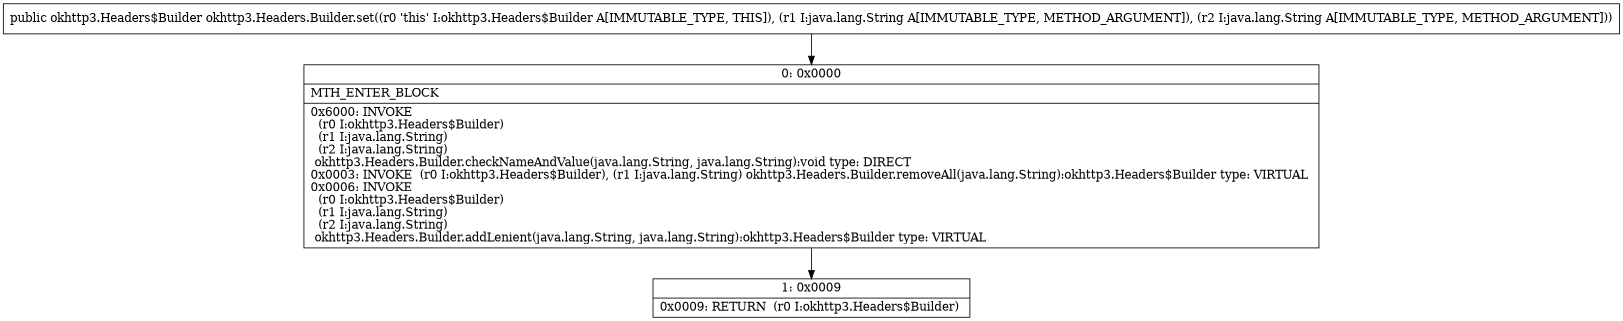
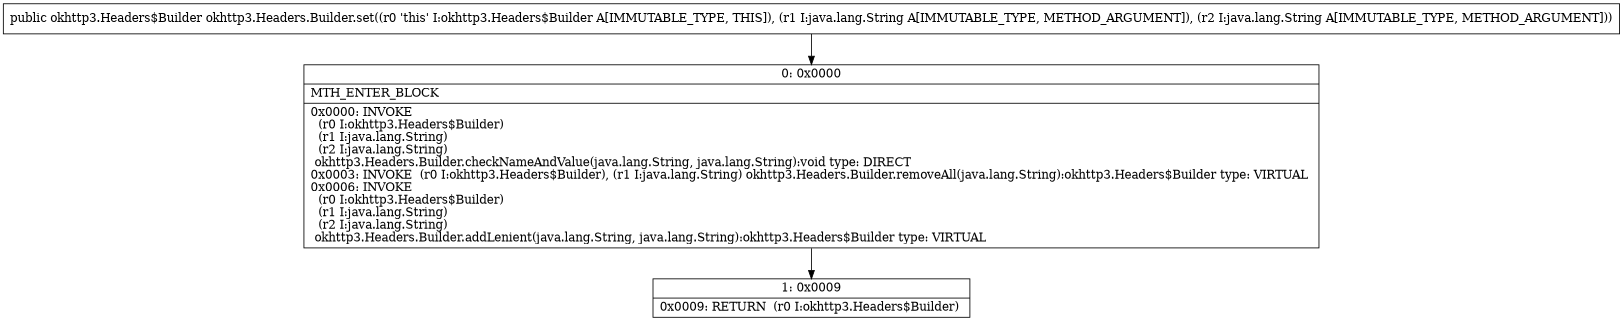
(365, 112) -> (365, 112)
